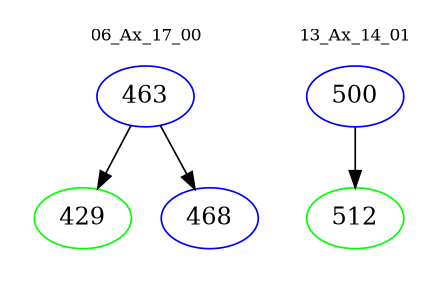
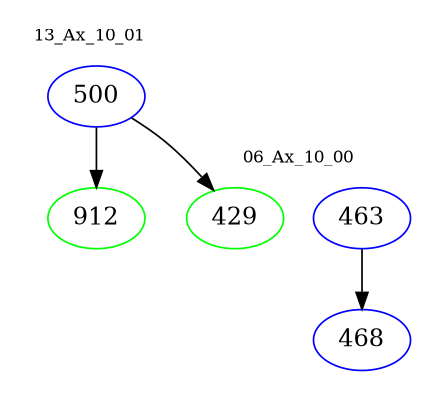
(146, 36) -> (299, 158)
(355, 36) -> (90, 36)
(118, 149) -> (184, 159)
(355, 218) -> (96, 218)
